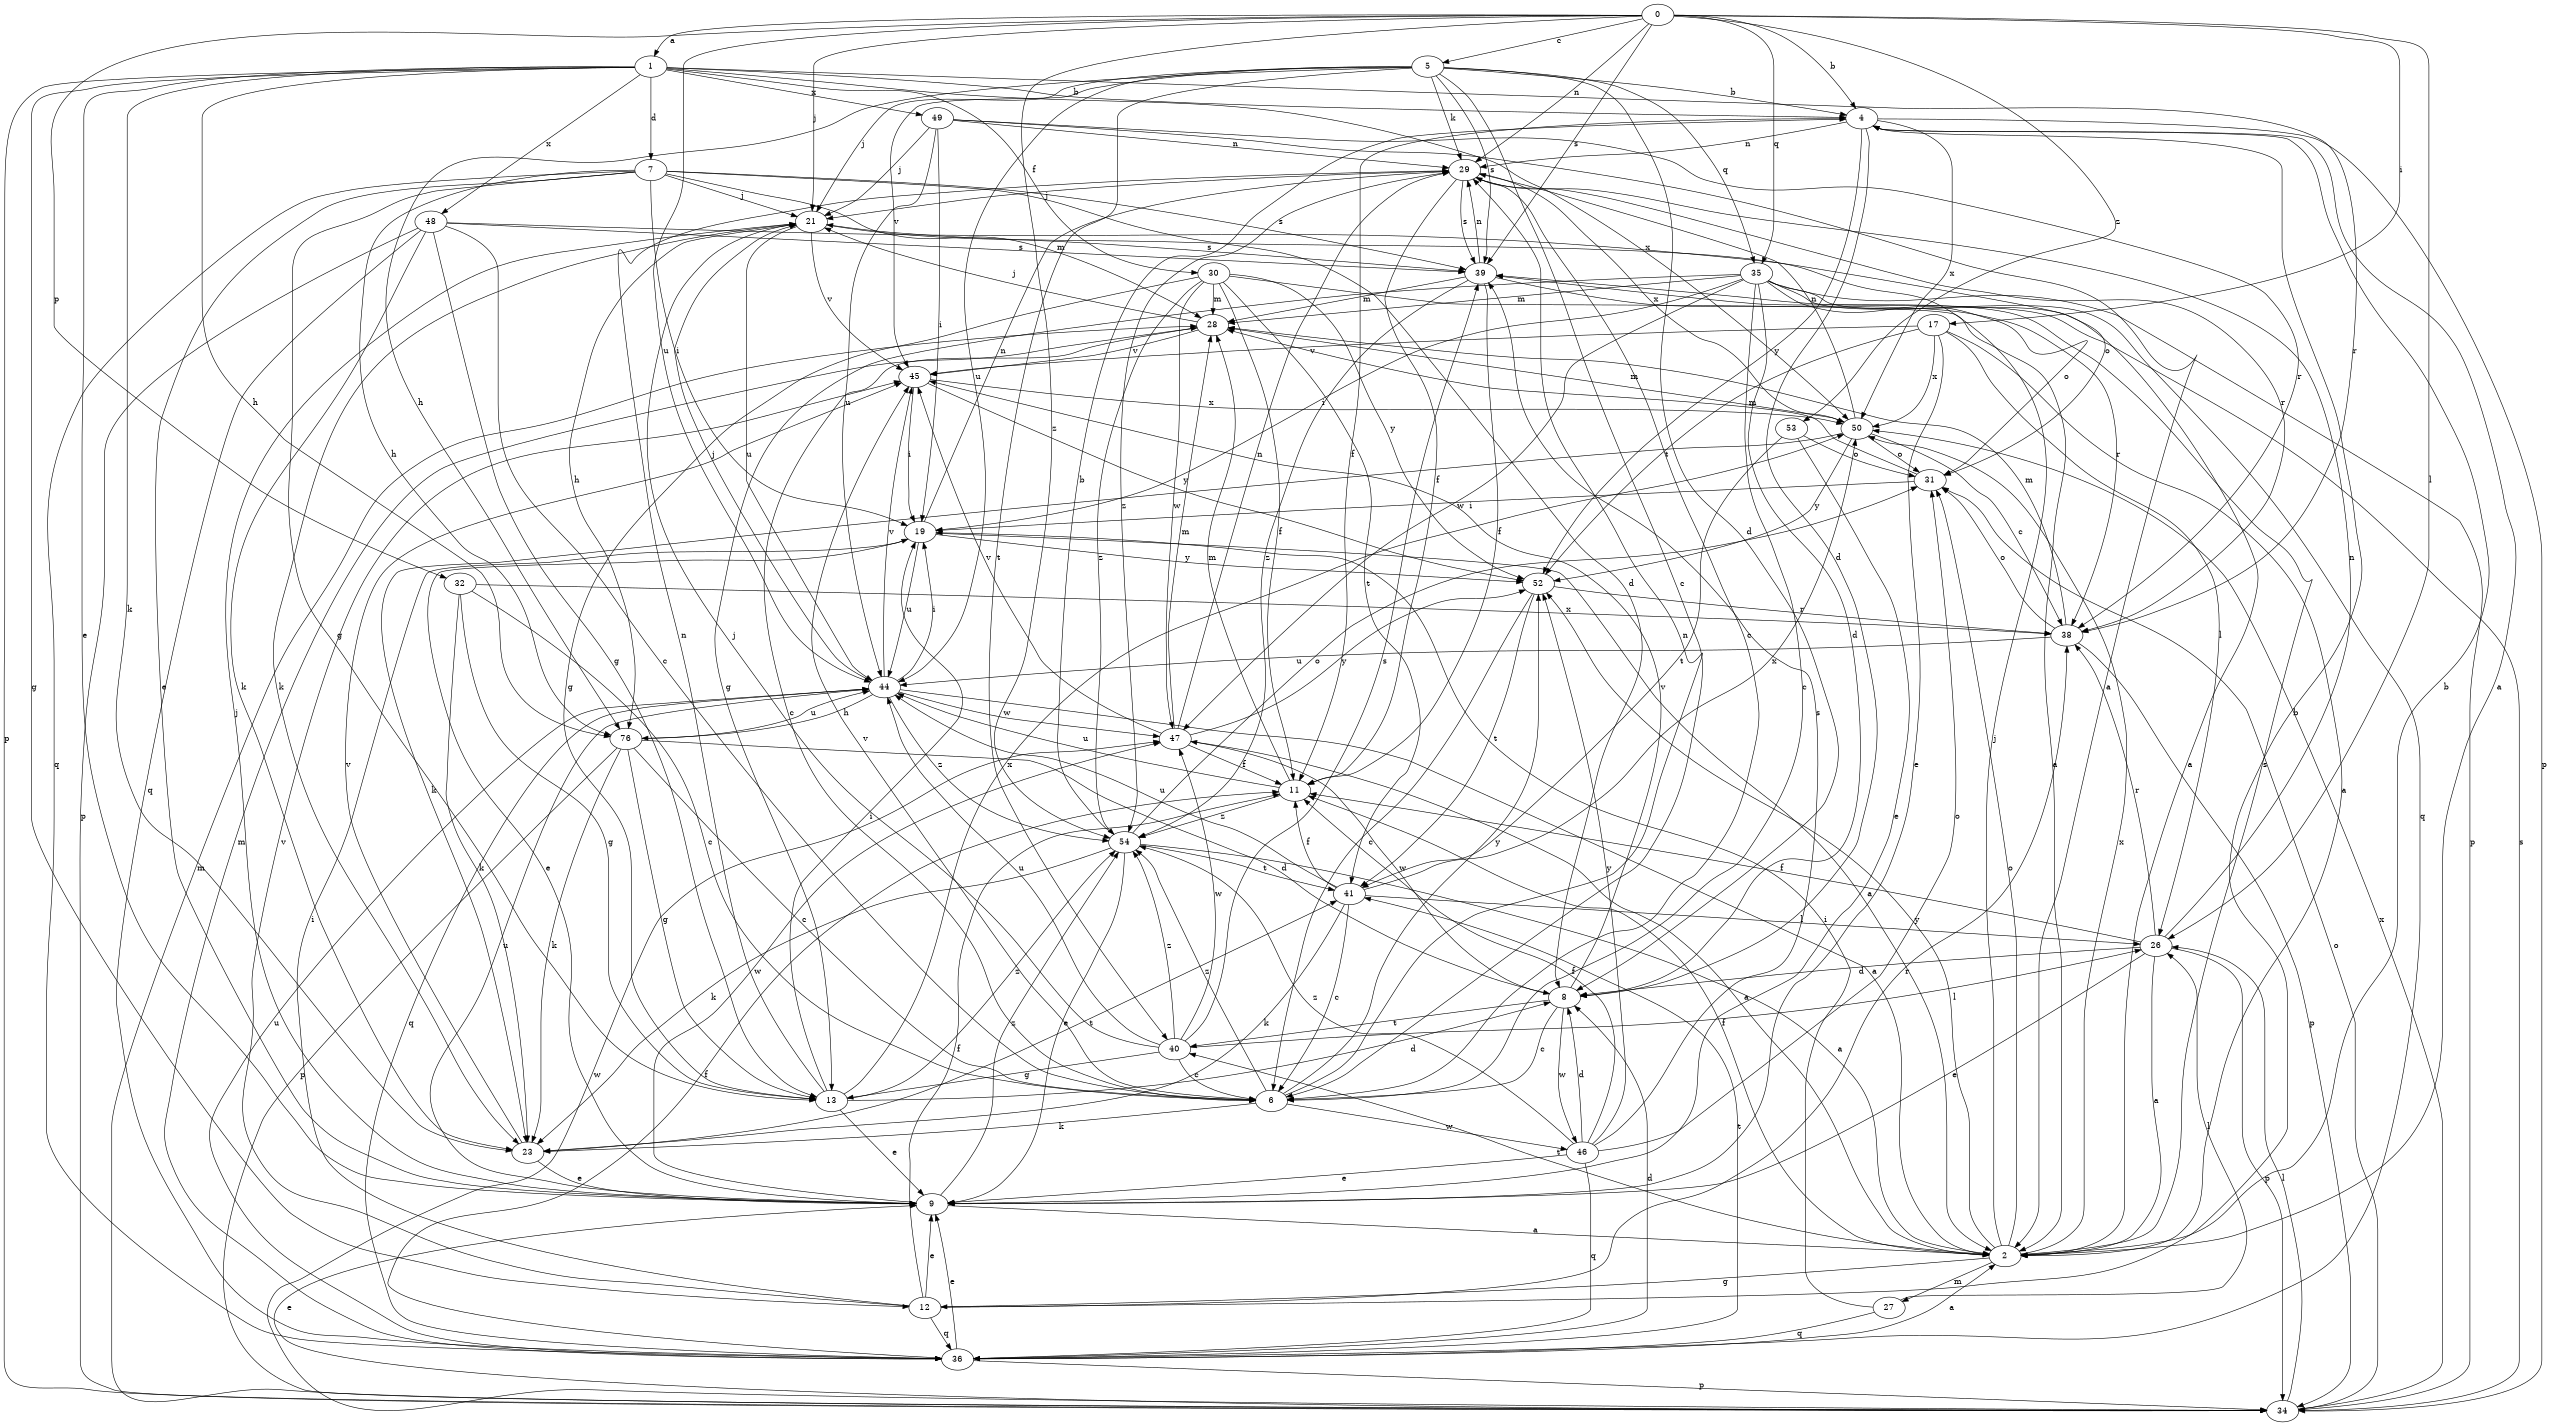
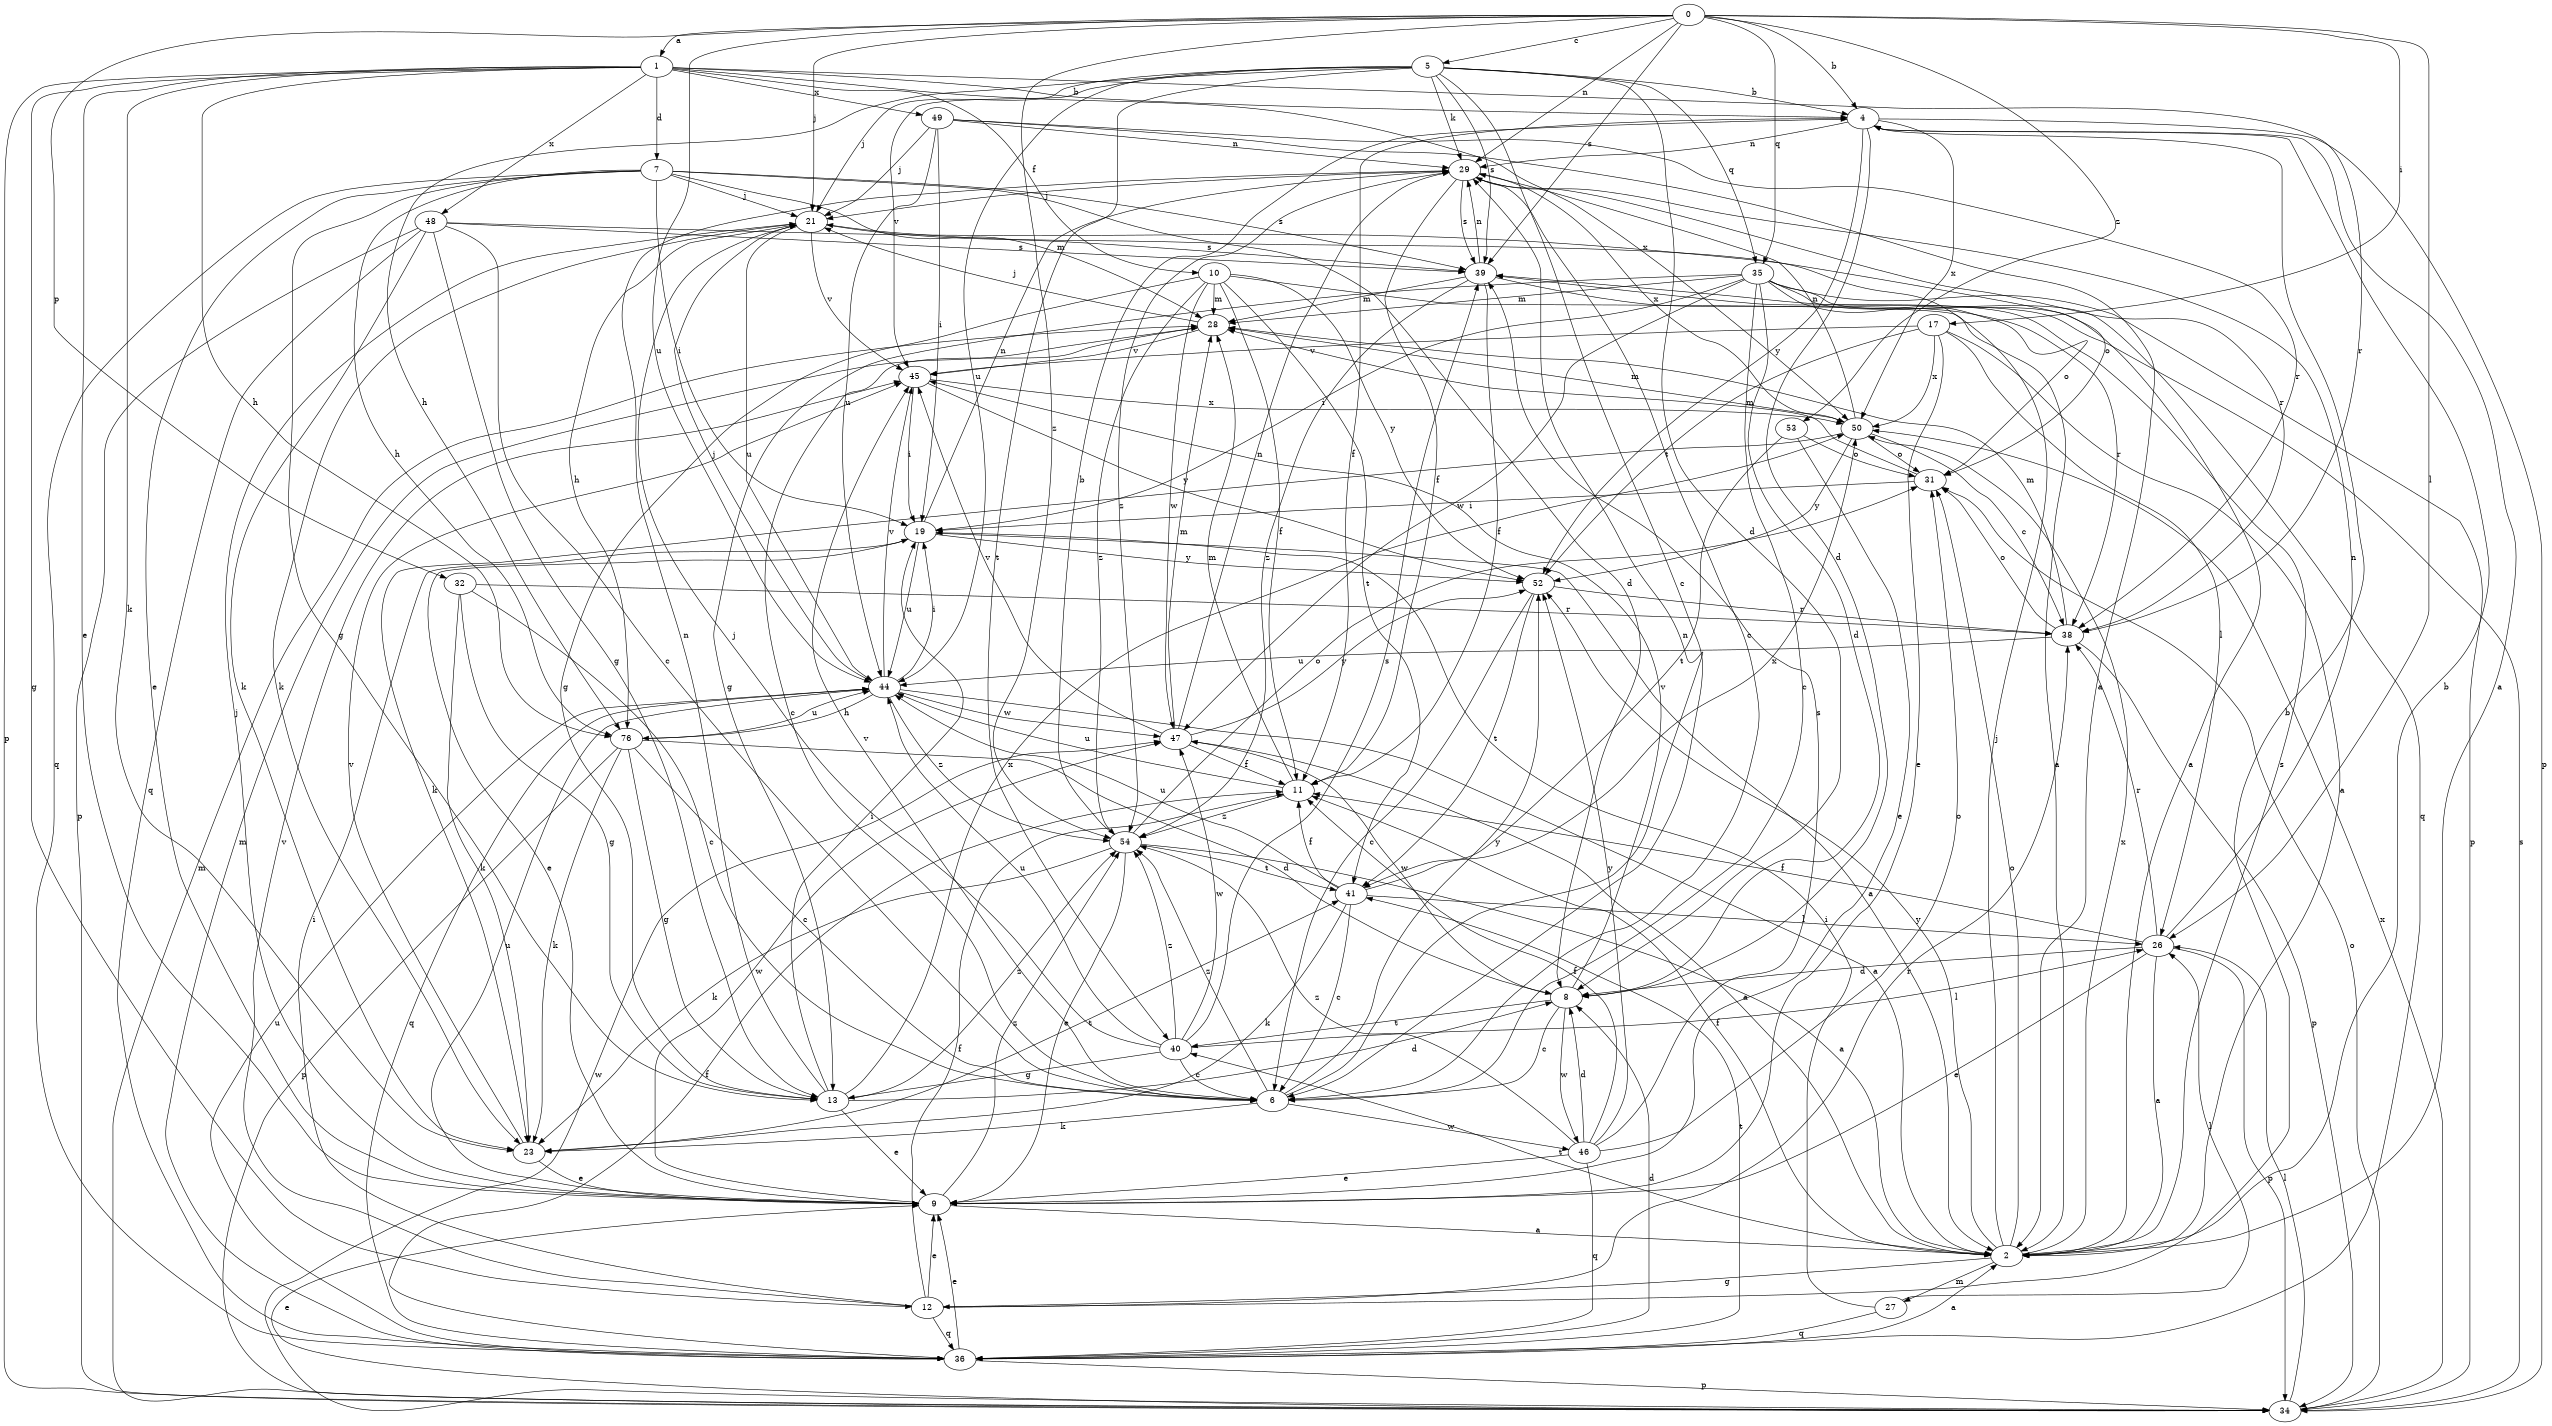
(1214, 273) -> (1214, 273)
(1569, 610) -> (1568, 610)
